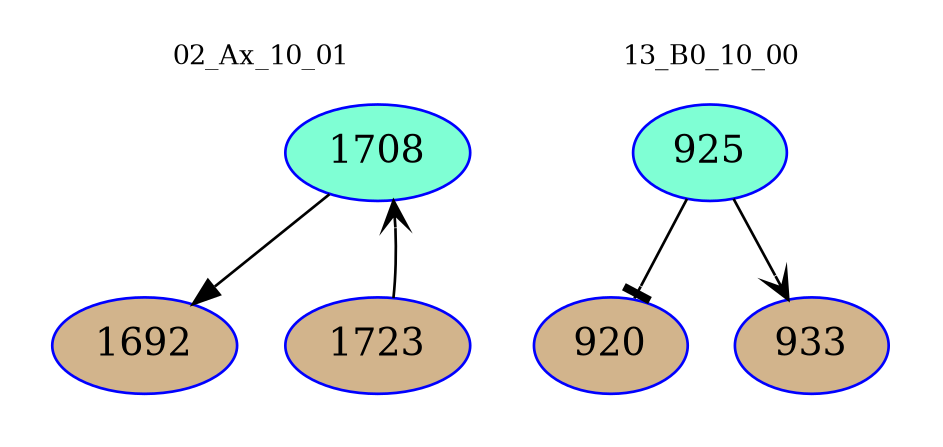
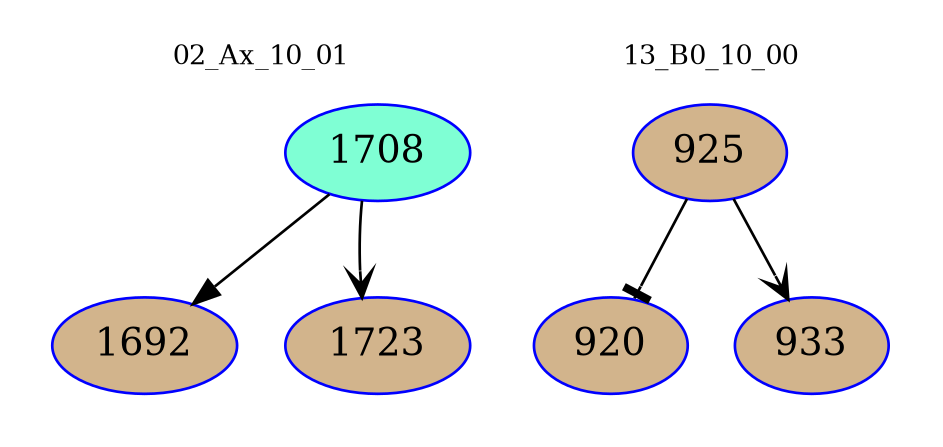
(710, 153) -> (710, 153)
(396, 263) -> (360, 236)
